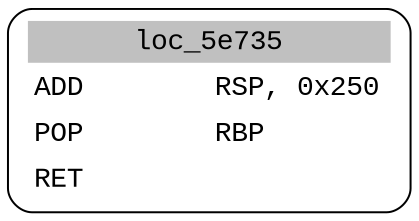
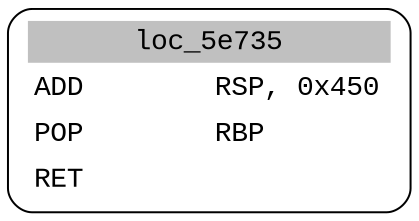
(207, 87) -> (207, 87)
